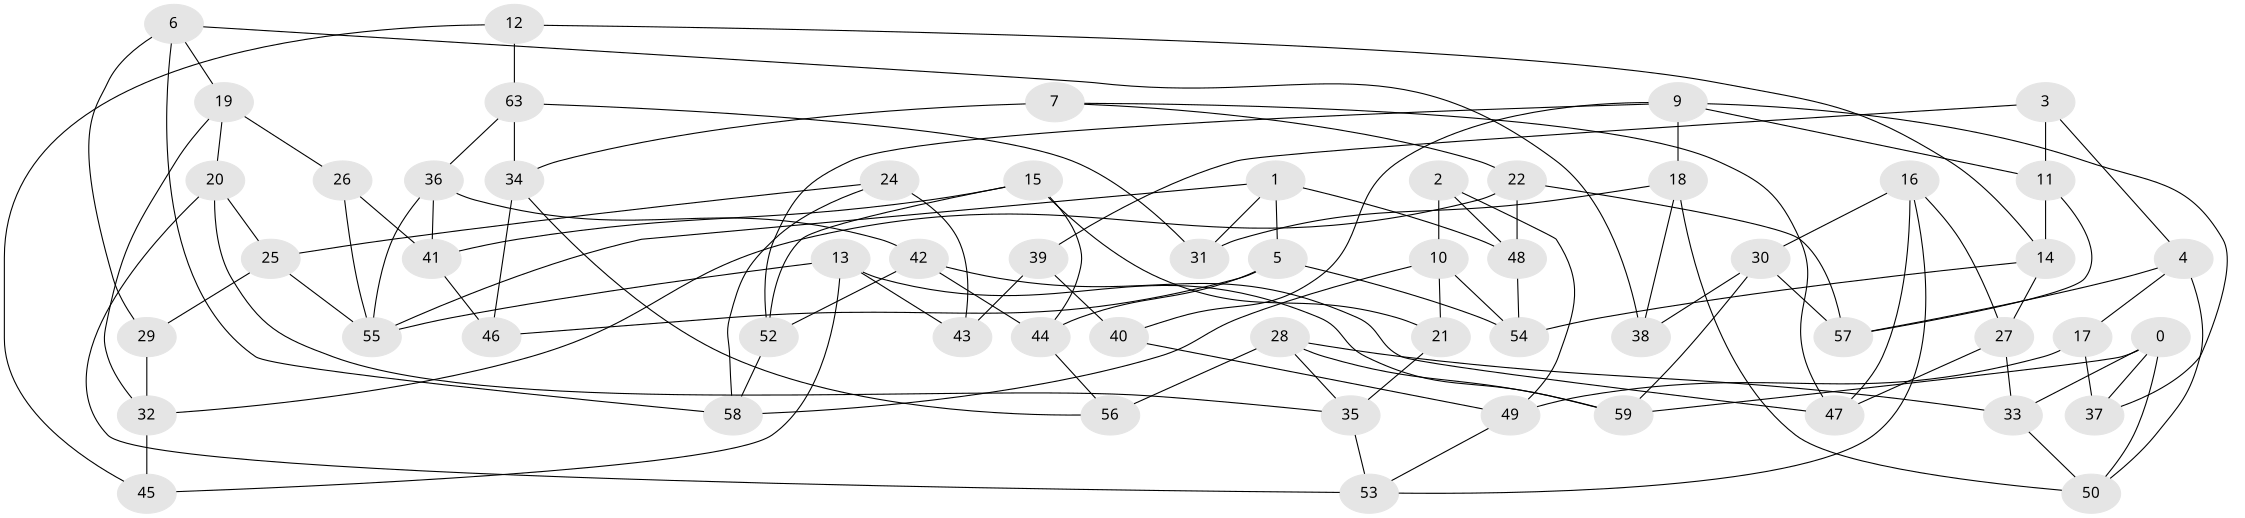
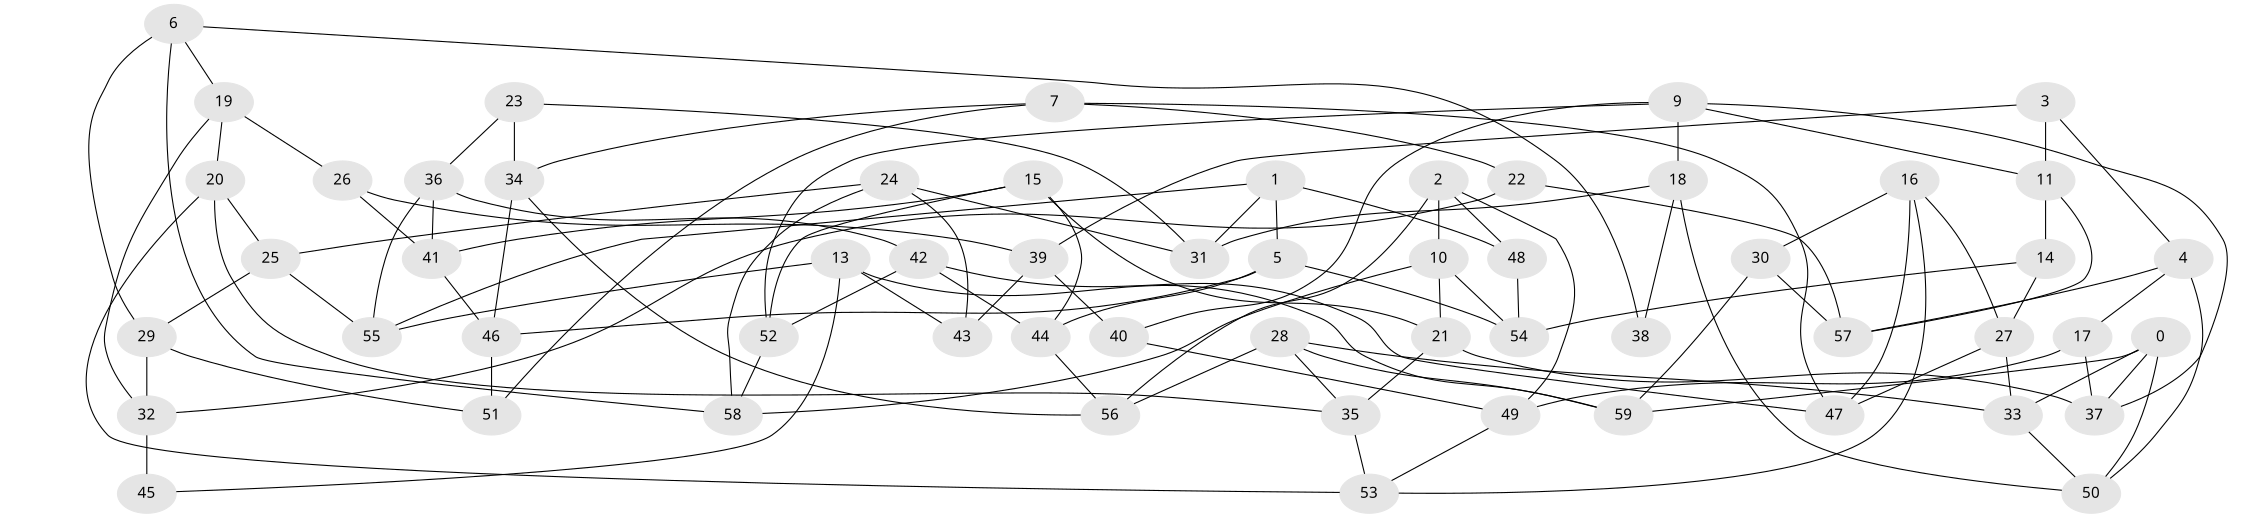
(514, 24) -> none
(514, 102) -> (514, 102)
none -> (1058, 223)
(1517, 227) -> none
(353, 259) -> (689, 225)
none -> (1367, 268)
(1712, 291) -> none
none -> (1798, 376)
none -> (492, 415)
